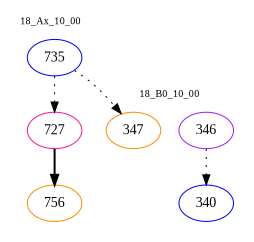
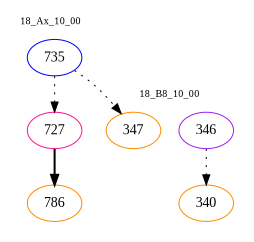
(170, 95) -> (170, 95)
(55, 203) -> (55, 203)
(206, 203) -> (206, 203)
